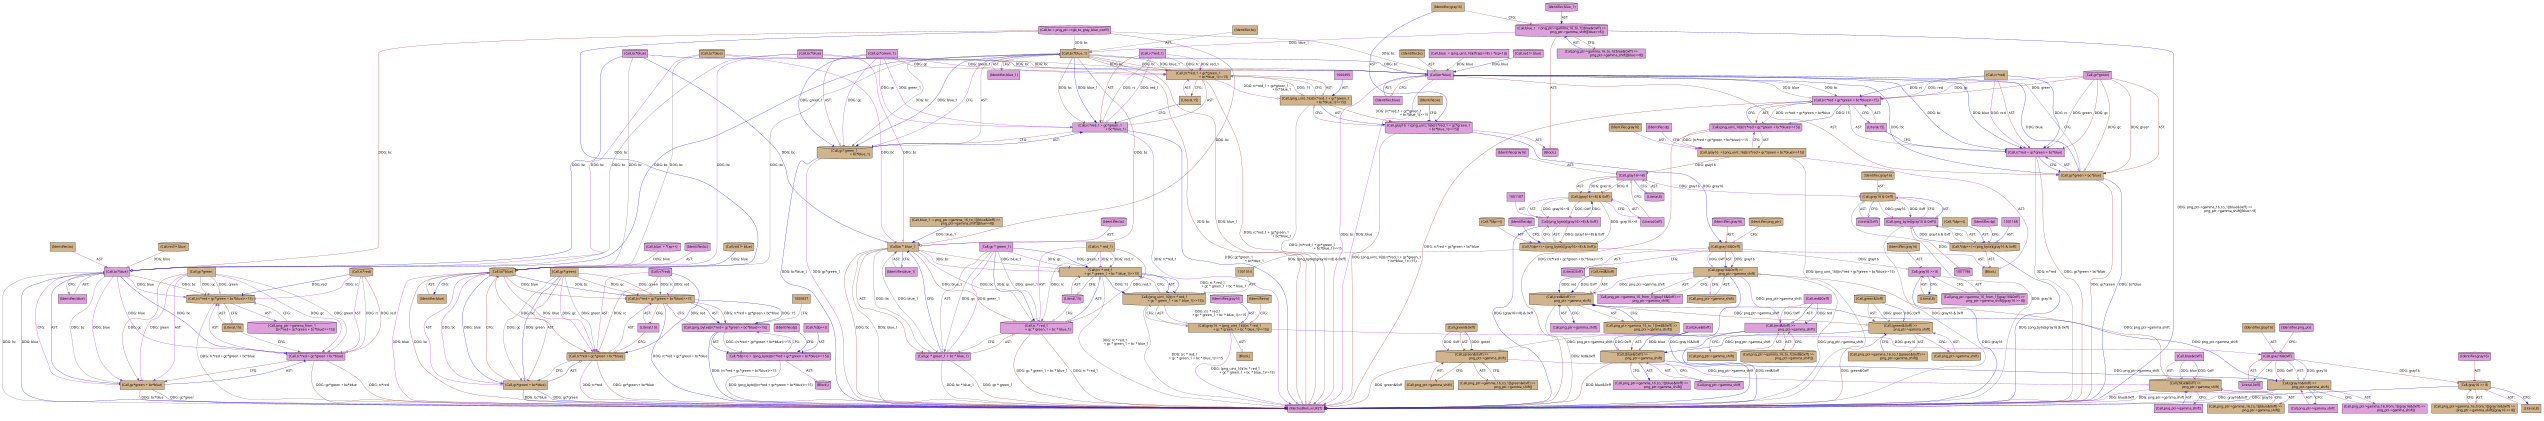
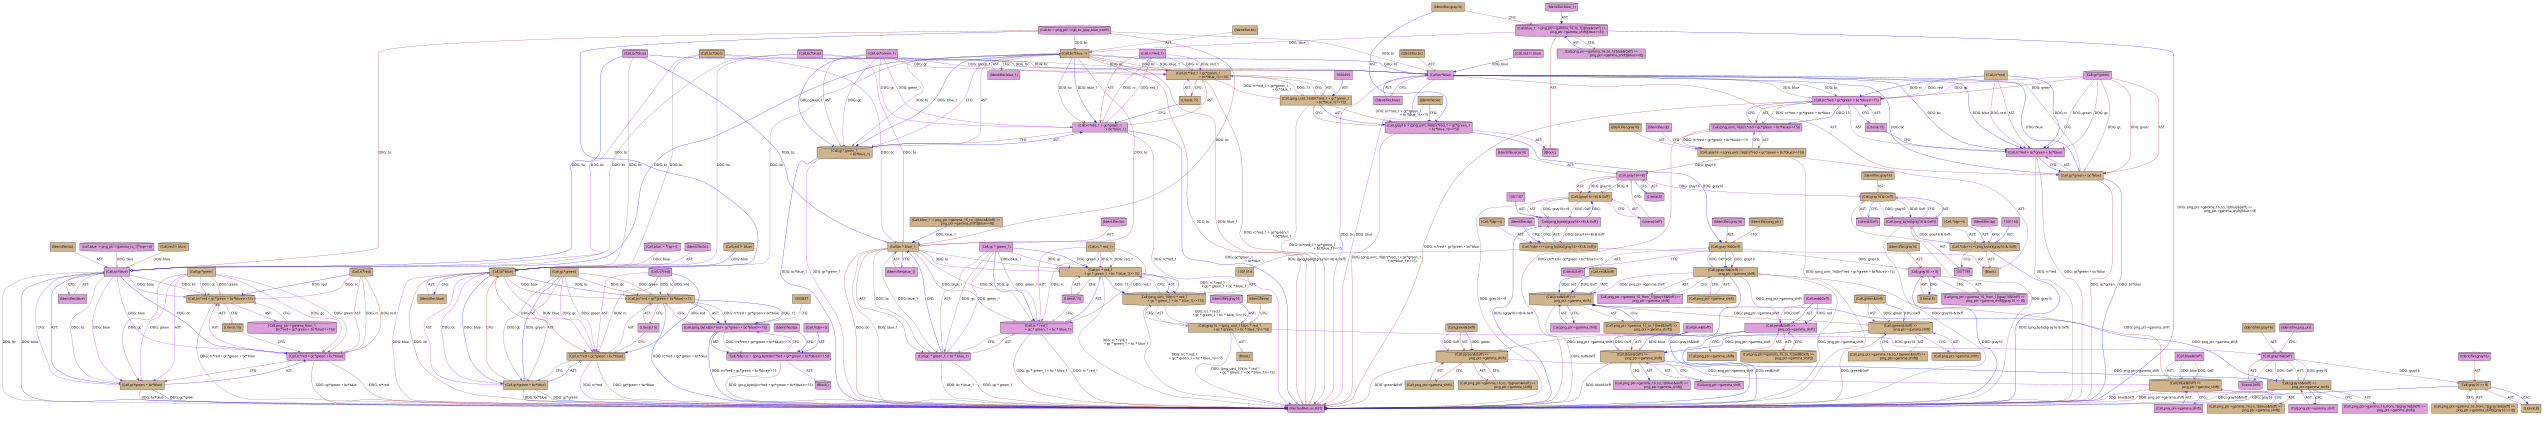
(1469, 54) -> none
(1523, 214) -> (1523, 214)
(1611, 223) -> (1523, 358)
(1952, 233) -> (1963, 257)
none -> (117, 247)
(1944, 247) -> (1944, 247)
